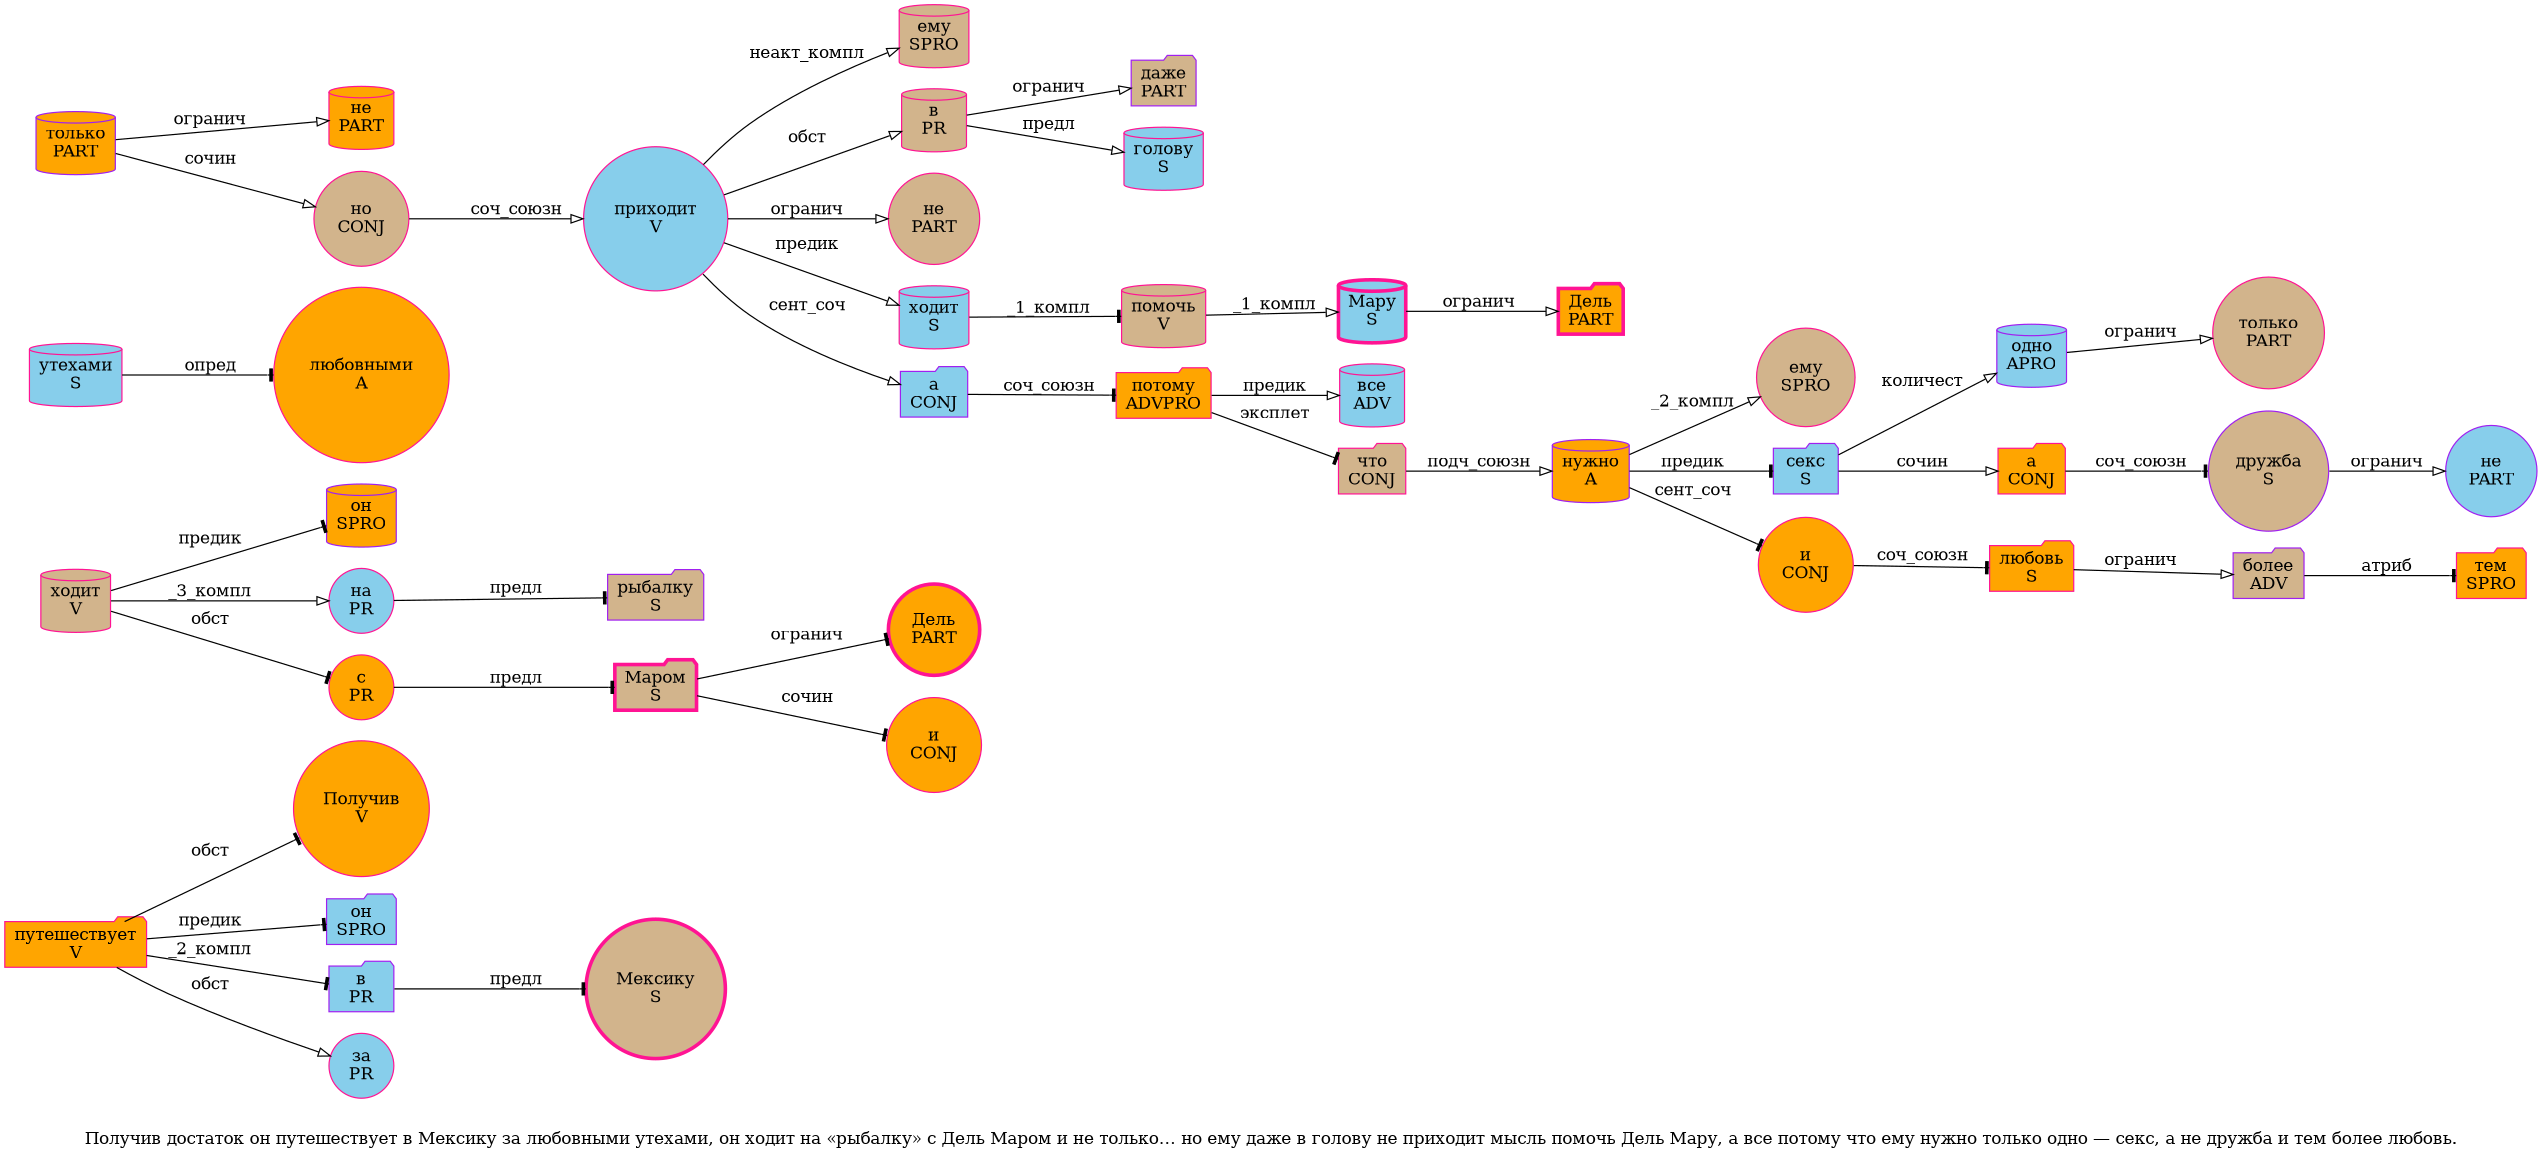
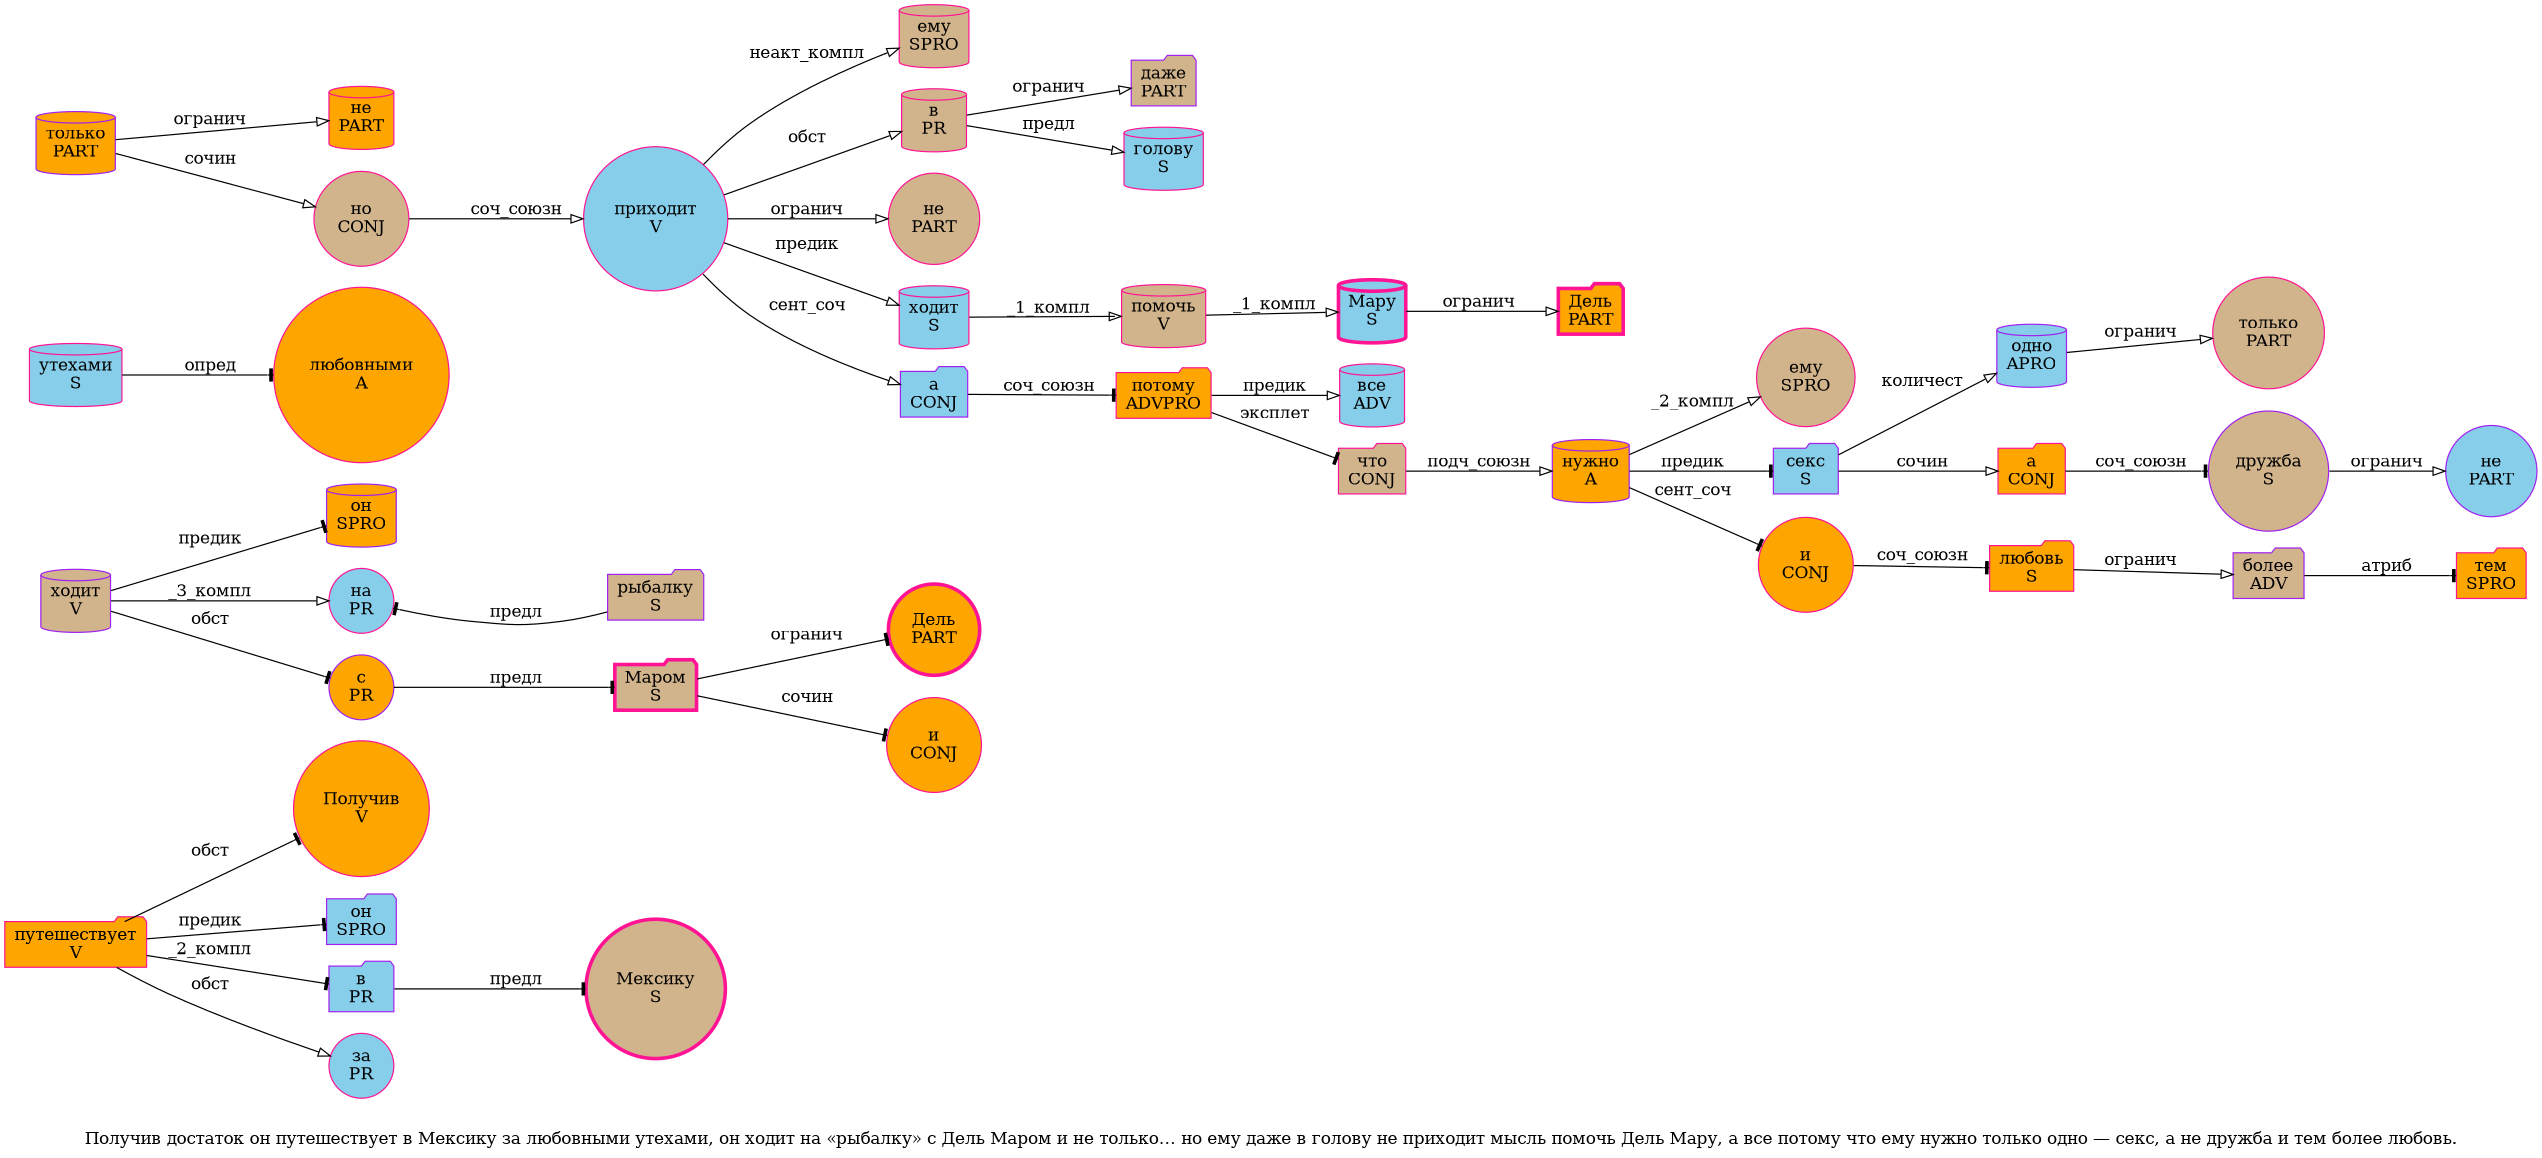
(1042, 317) -> (1042, 317)
(497, 599) -> (503, 624)
(76, 601) -> (76, 601)
(361, 687) -> (361, 687)
